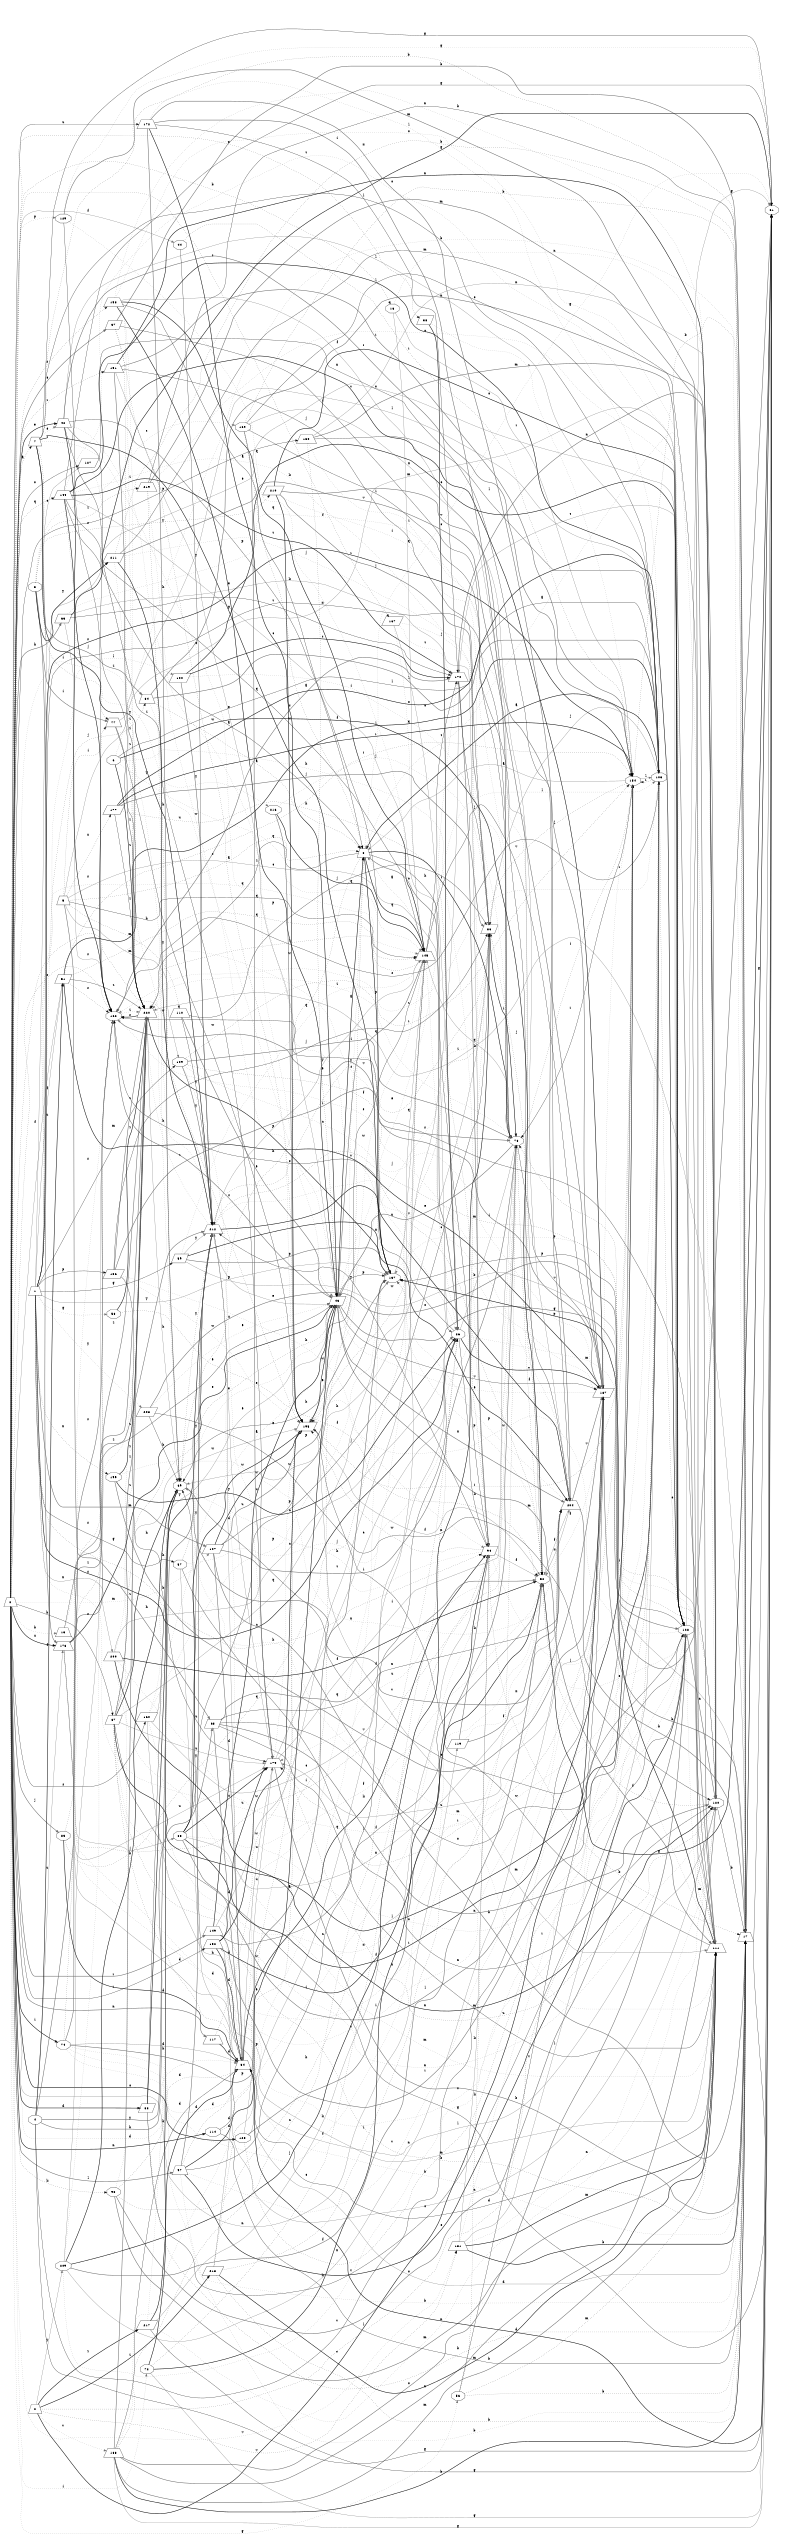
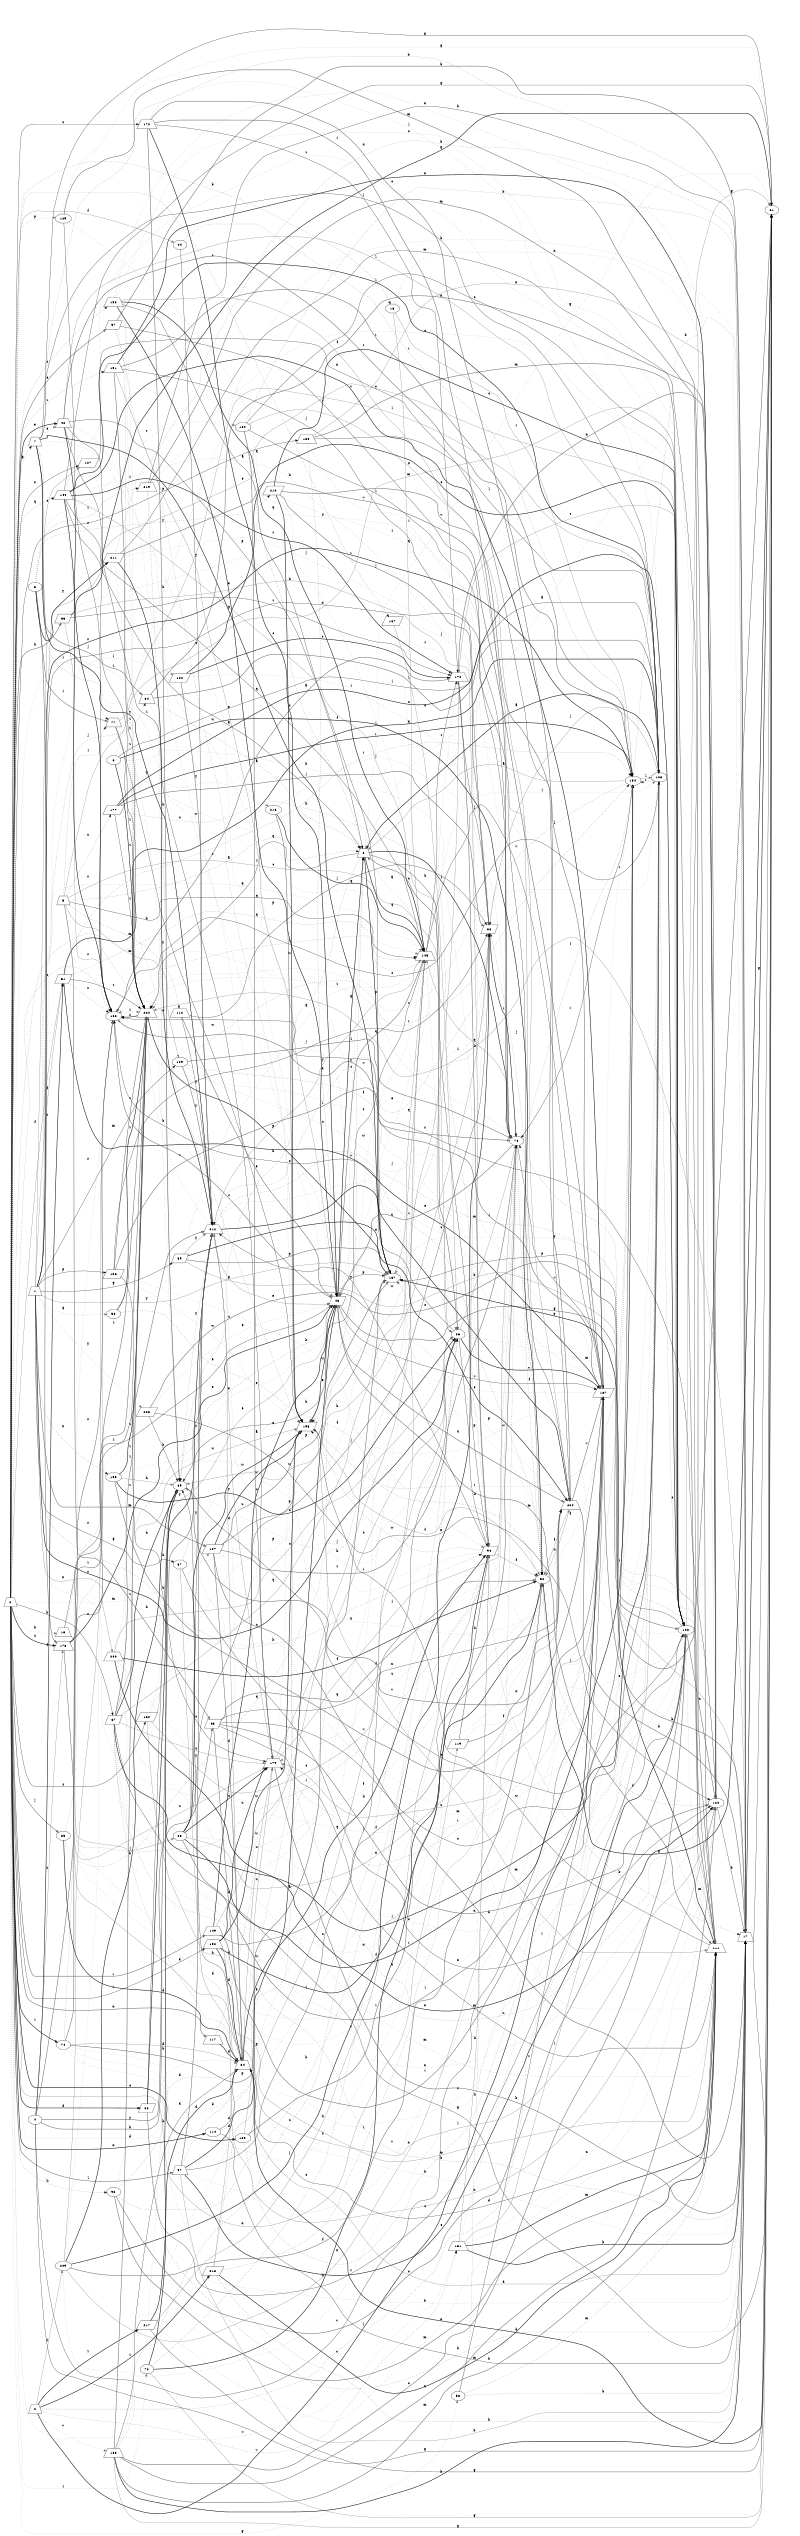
(425, 320) -> none
(156, 1249) -> (146, 1481)
(599, 2412) -> (599, 2412)
